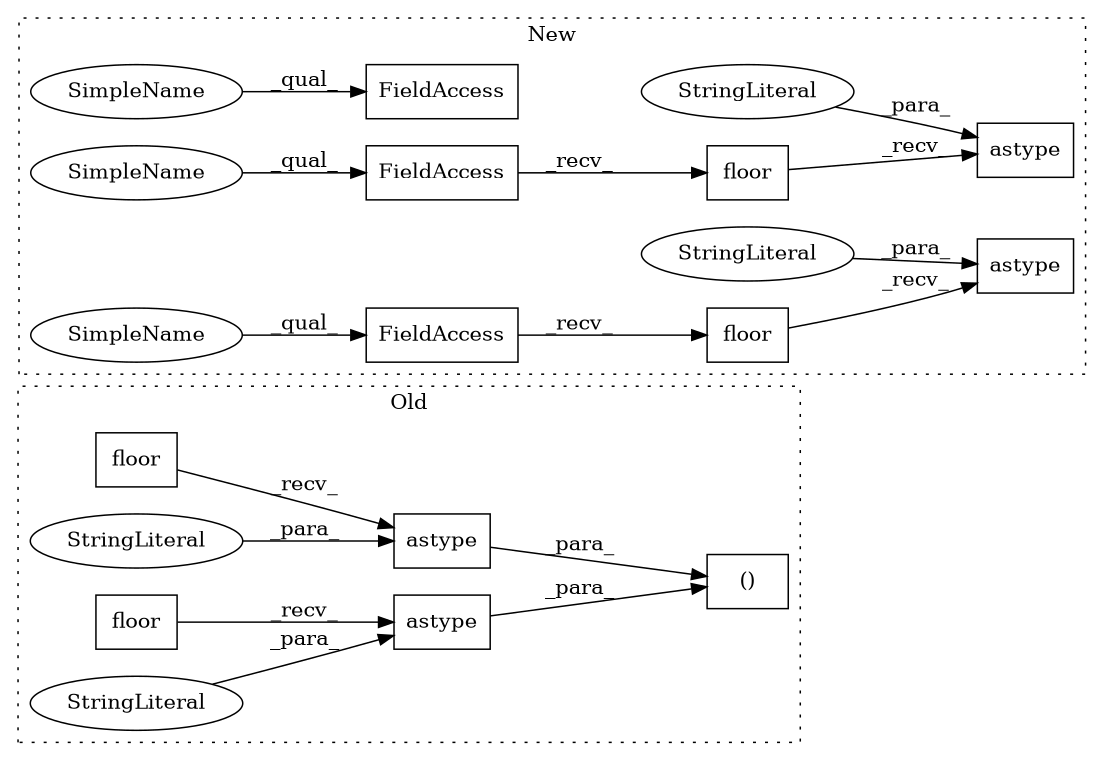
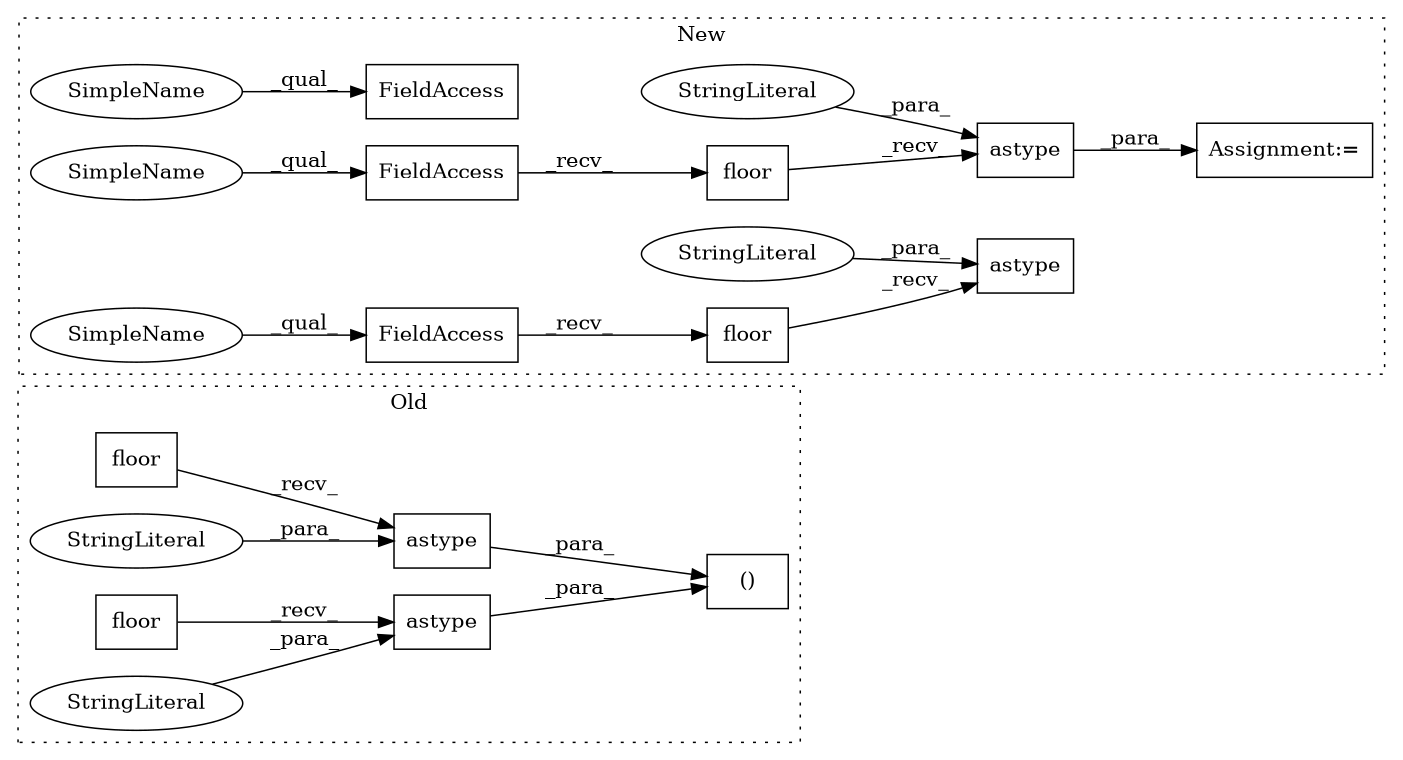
none -> (1285, 150)
